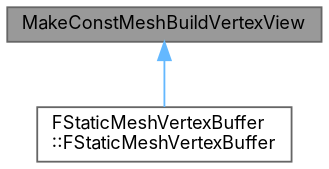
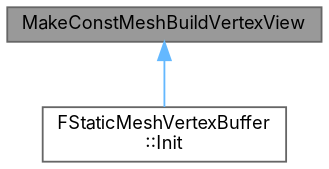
(164, 134) -> (164, 134)
